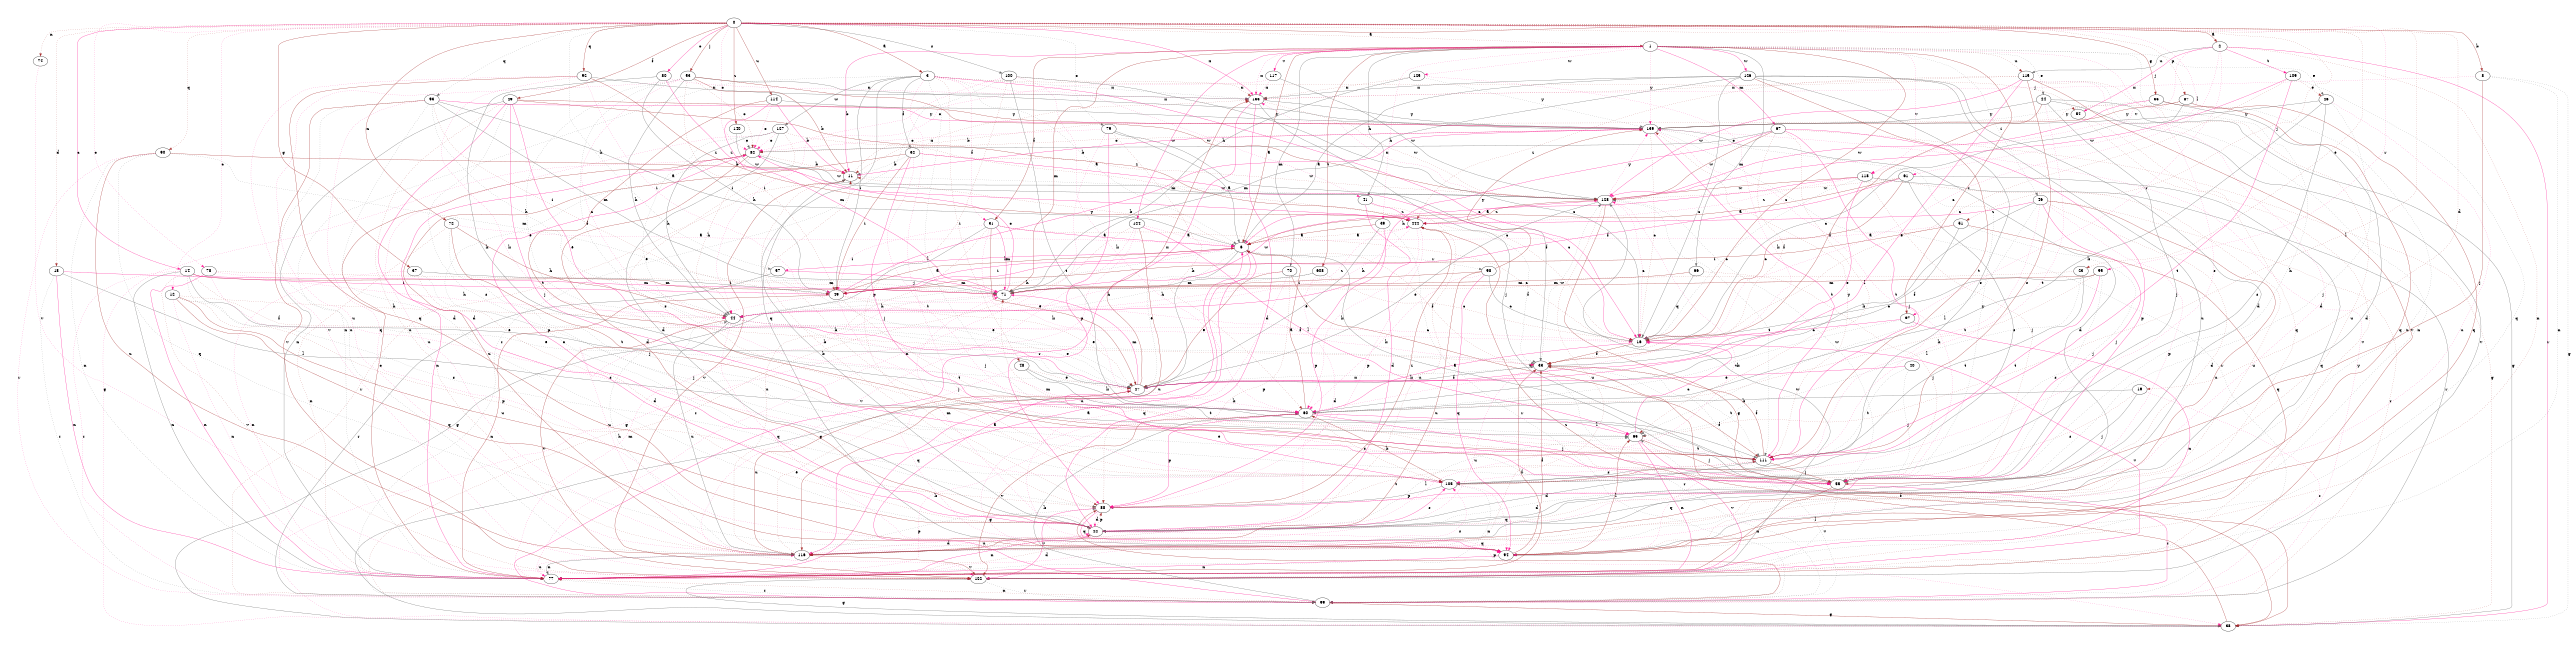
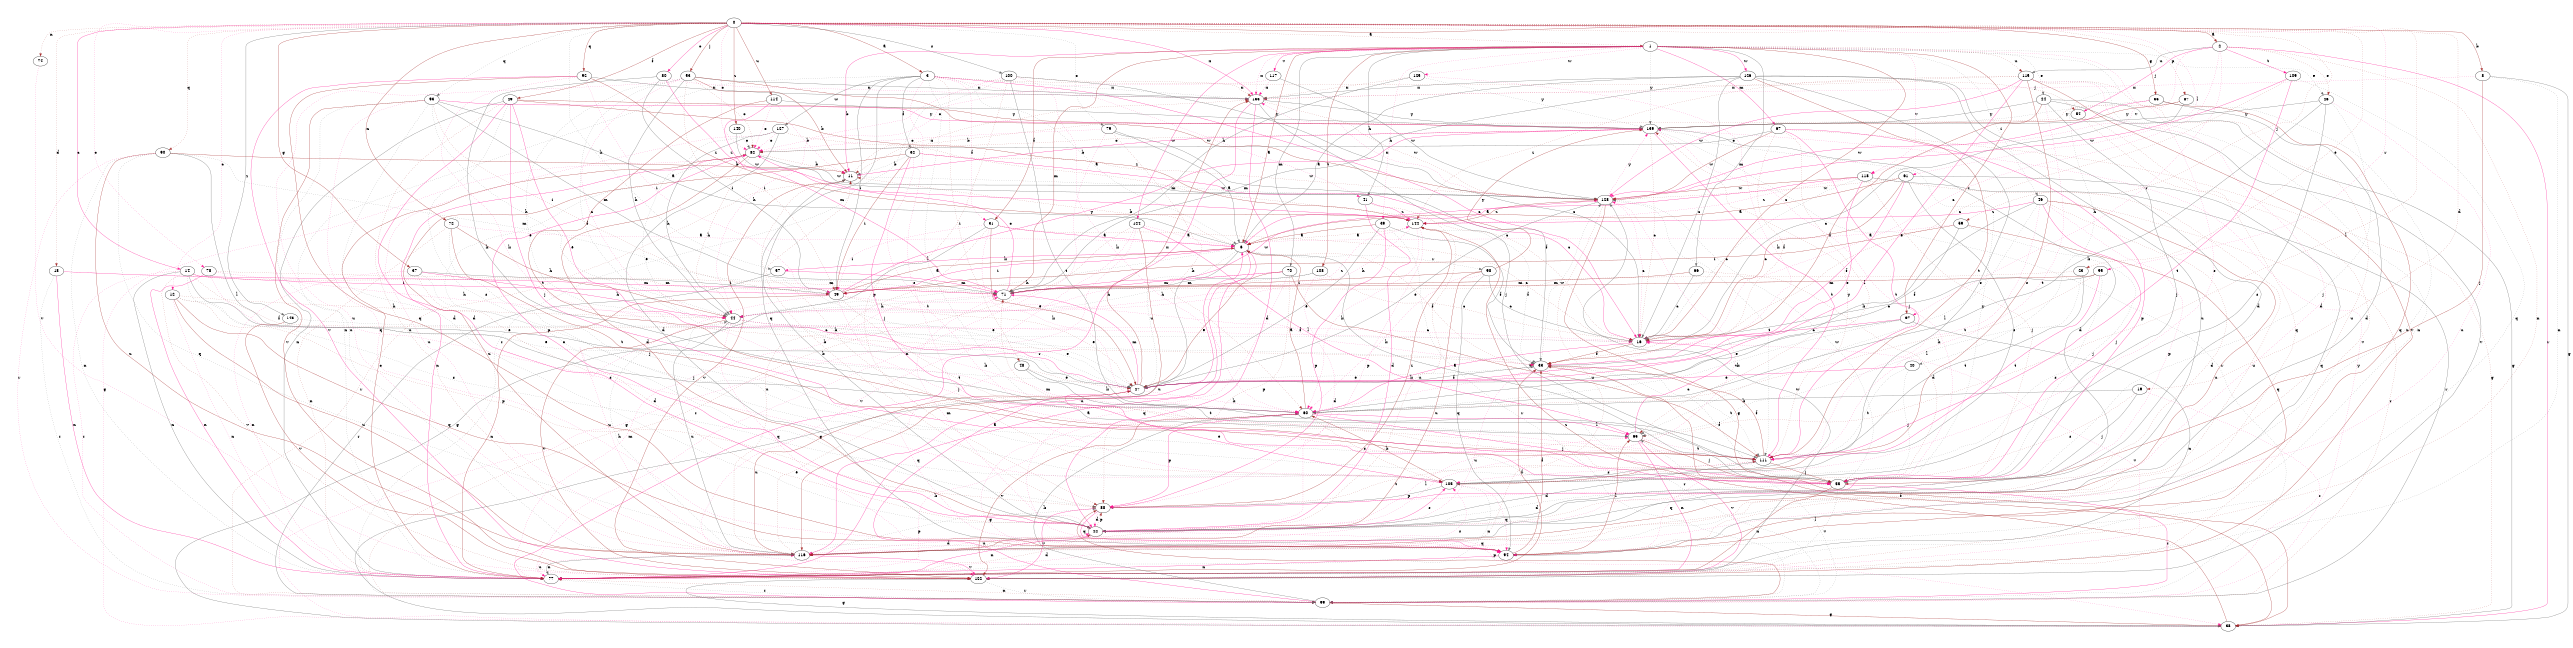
(2309, 87) -> (2286, 56)
(1650, 88) -> (1650, 88)
(1120, 102) -> (970, 89)
(2247, 122) -> (2098, 68)
(798, 133) -> (798, 133)
(1415, 224) -> (1415, 224)
(1961, 224) -> (1961, 224)
(1005, 255) -> (1155, 282)
(1481, 255) -> (1787, 317)
(1320, 271) -> (1320, 271)
none -> (1502, 272)
(914, 283) -> (914, 283)
(753, 289) -> (753, 289)
(1281, 299) -> (573, 293)
(1677, 307) -> (1677, 307)
none -> (290, 318)
(1152, 318) -> (1152, 318)
(1081, 351) -> none
(986, 366) -> (986, 366)
none -> (1641, 375)
(1356, 378) -> (1356, 378)
(1933, 378) -> (1933, 378)
(855, 382) -> none
(796, 400) -> (835, 389)
(1457, 416) -> (1457, 416)
(403, 425) -> (358, 379)
(623, 449) -> (475, 497)
(2568, 477) -> (2568, 477)
(2223, 484) -> none
(1372, 515) -> (1372, 515)
(1754, 558) -> (1754, 558)
(893, 559) -> (893, 559)
(1856, 562) -> (1856, 562)
